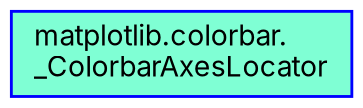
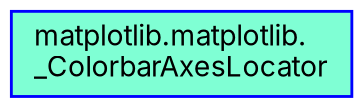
(182, 54) -> (182, 54)
